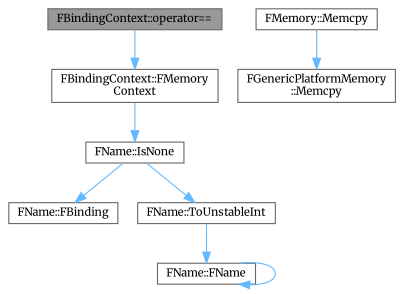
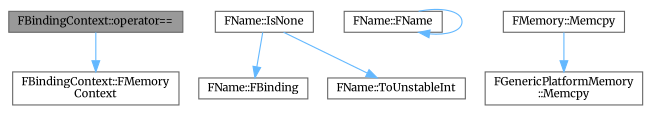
(135, 117) -> none
(207, 238) -> none
